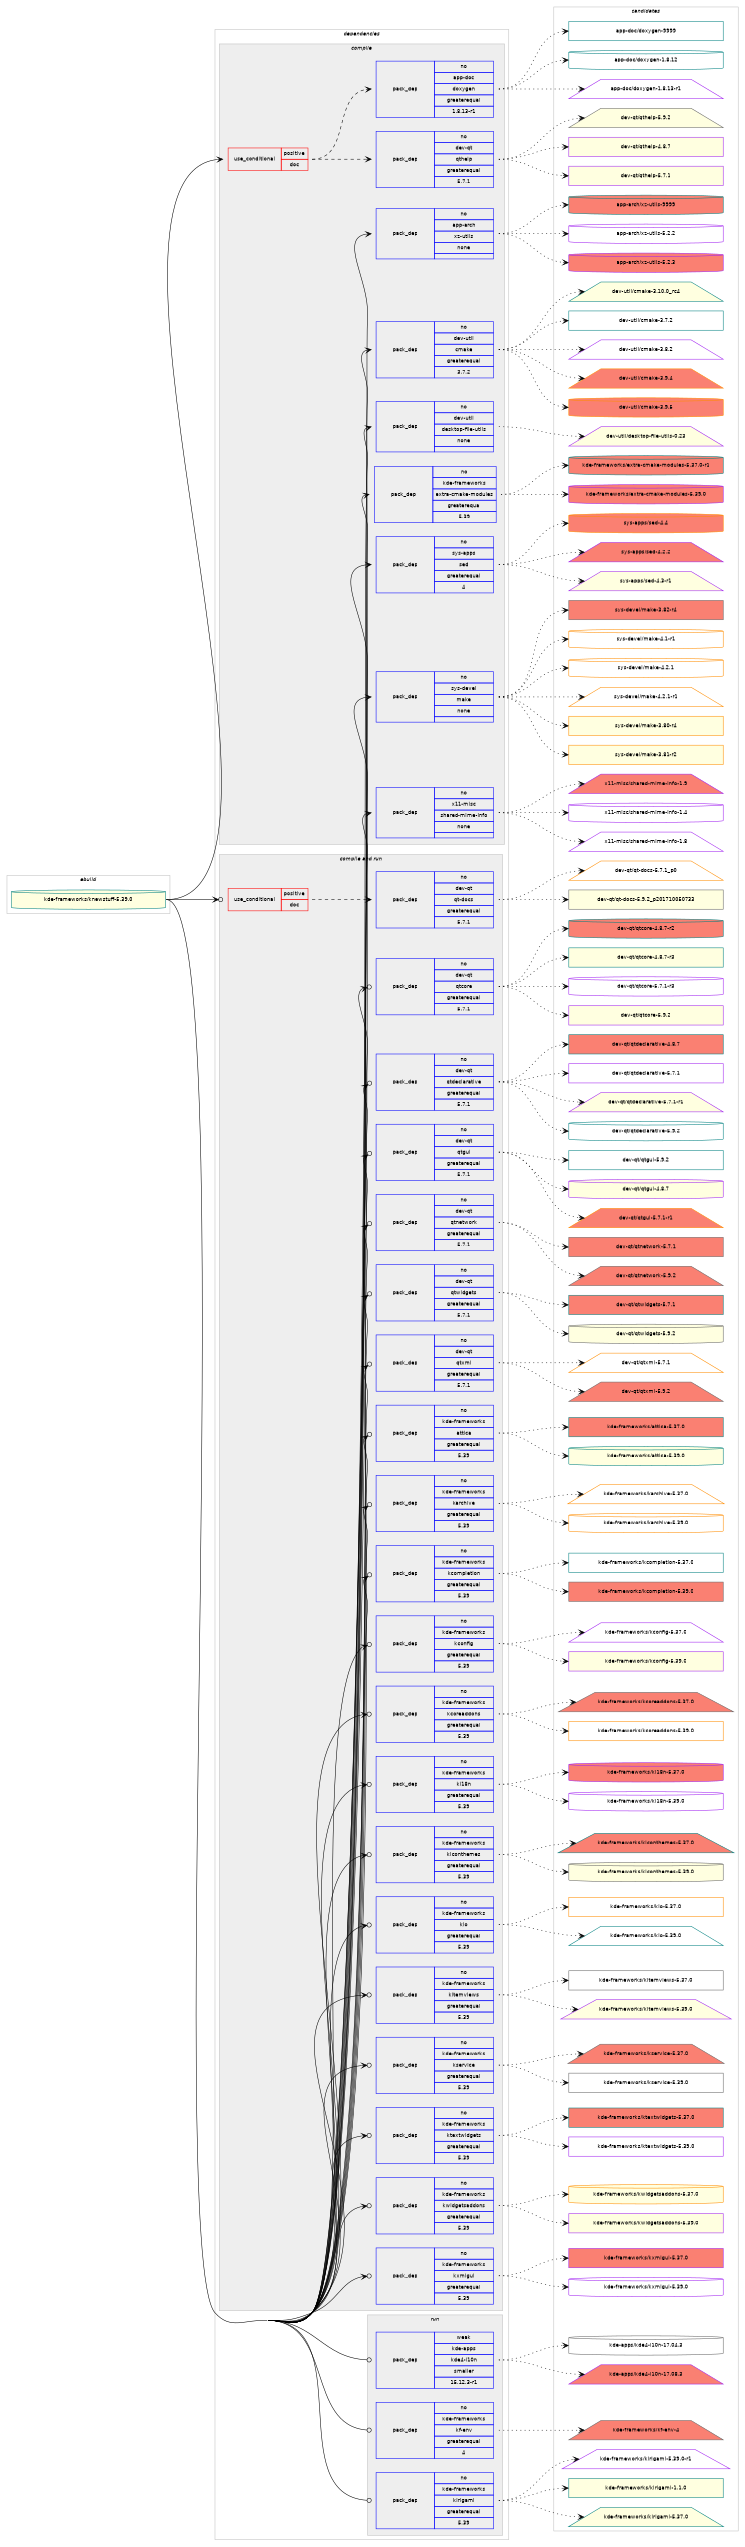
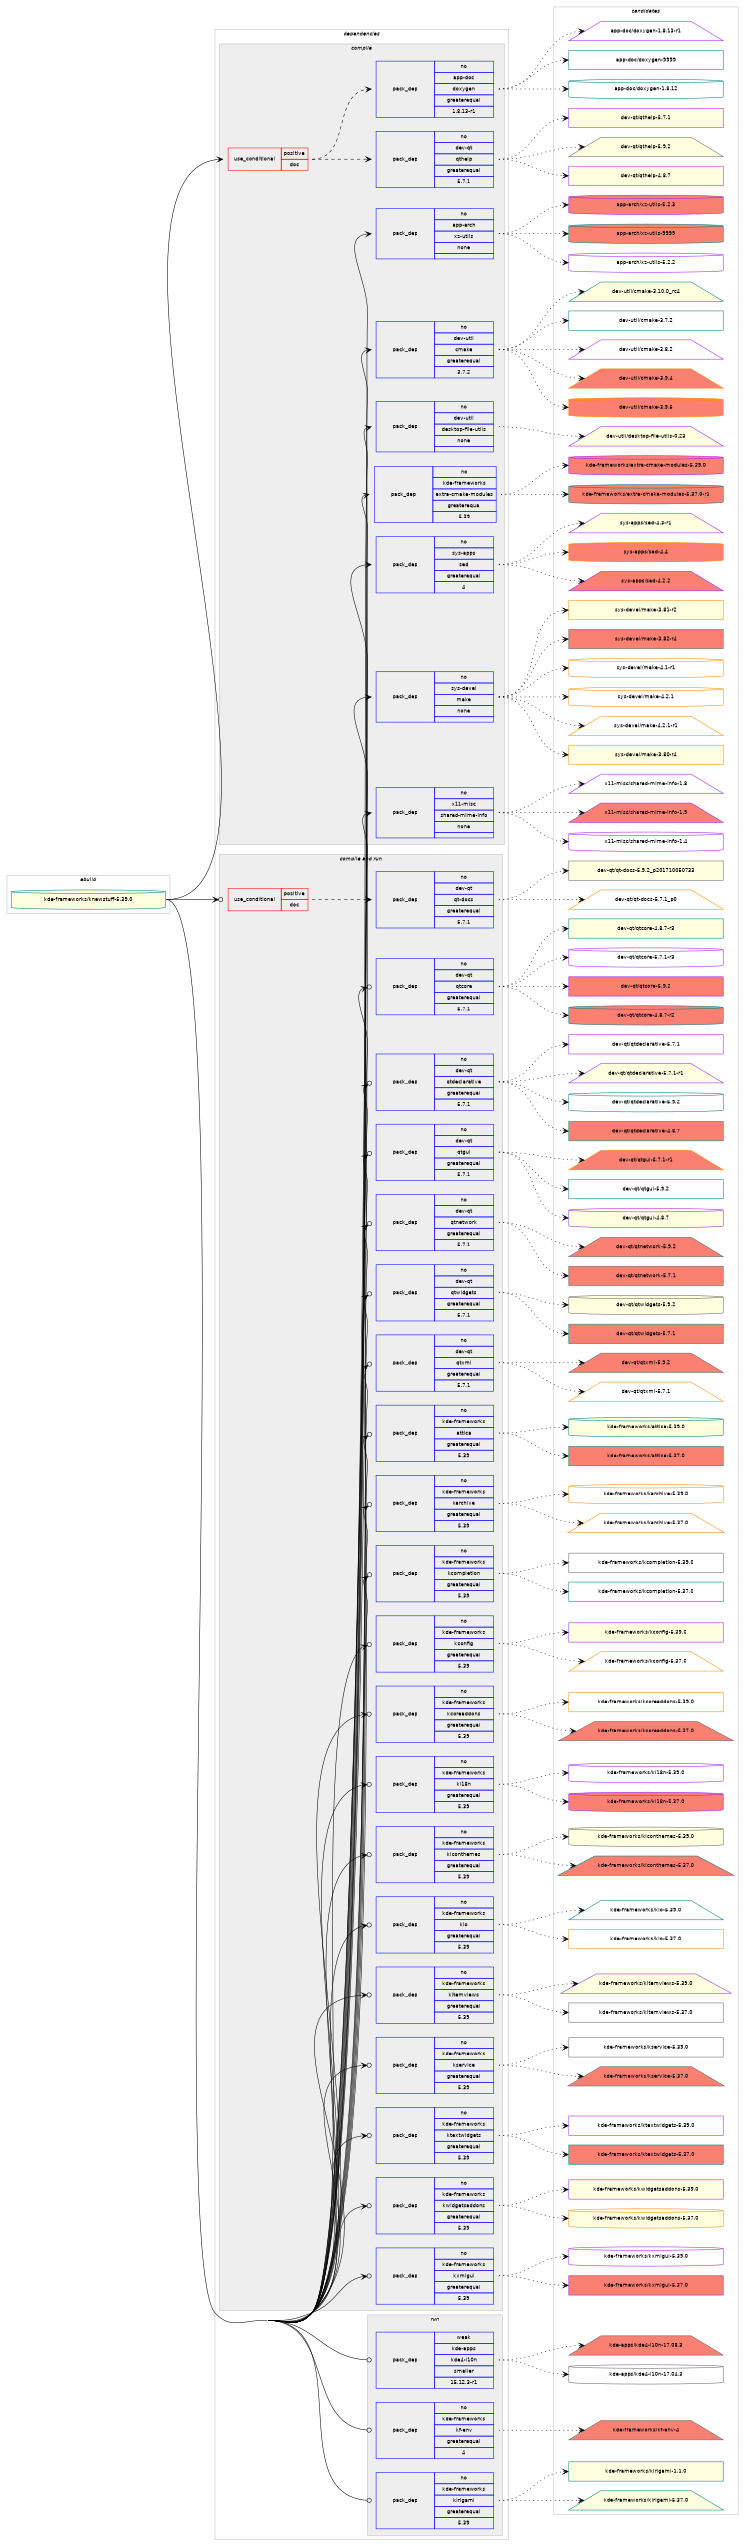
(646, 1015) -> (646, 986)
(646, 1592) -> (646, 1563)
(646, 1632) -> (646, 1661)
(646, 2374) -> (646, 2345)
(646, 2459) -> none
